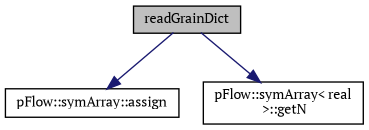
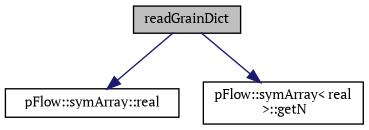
(92, 103) -> (92, 103)
